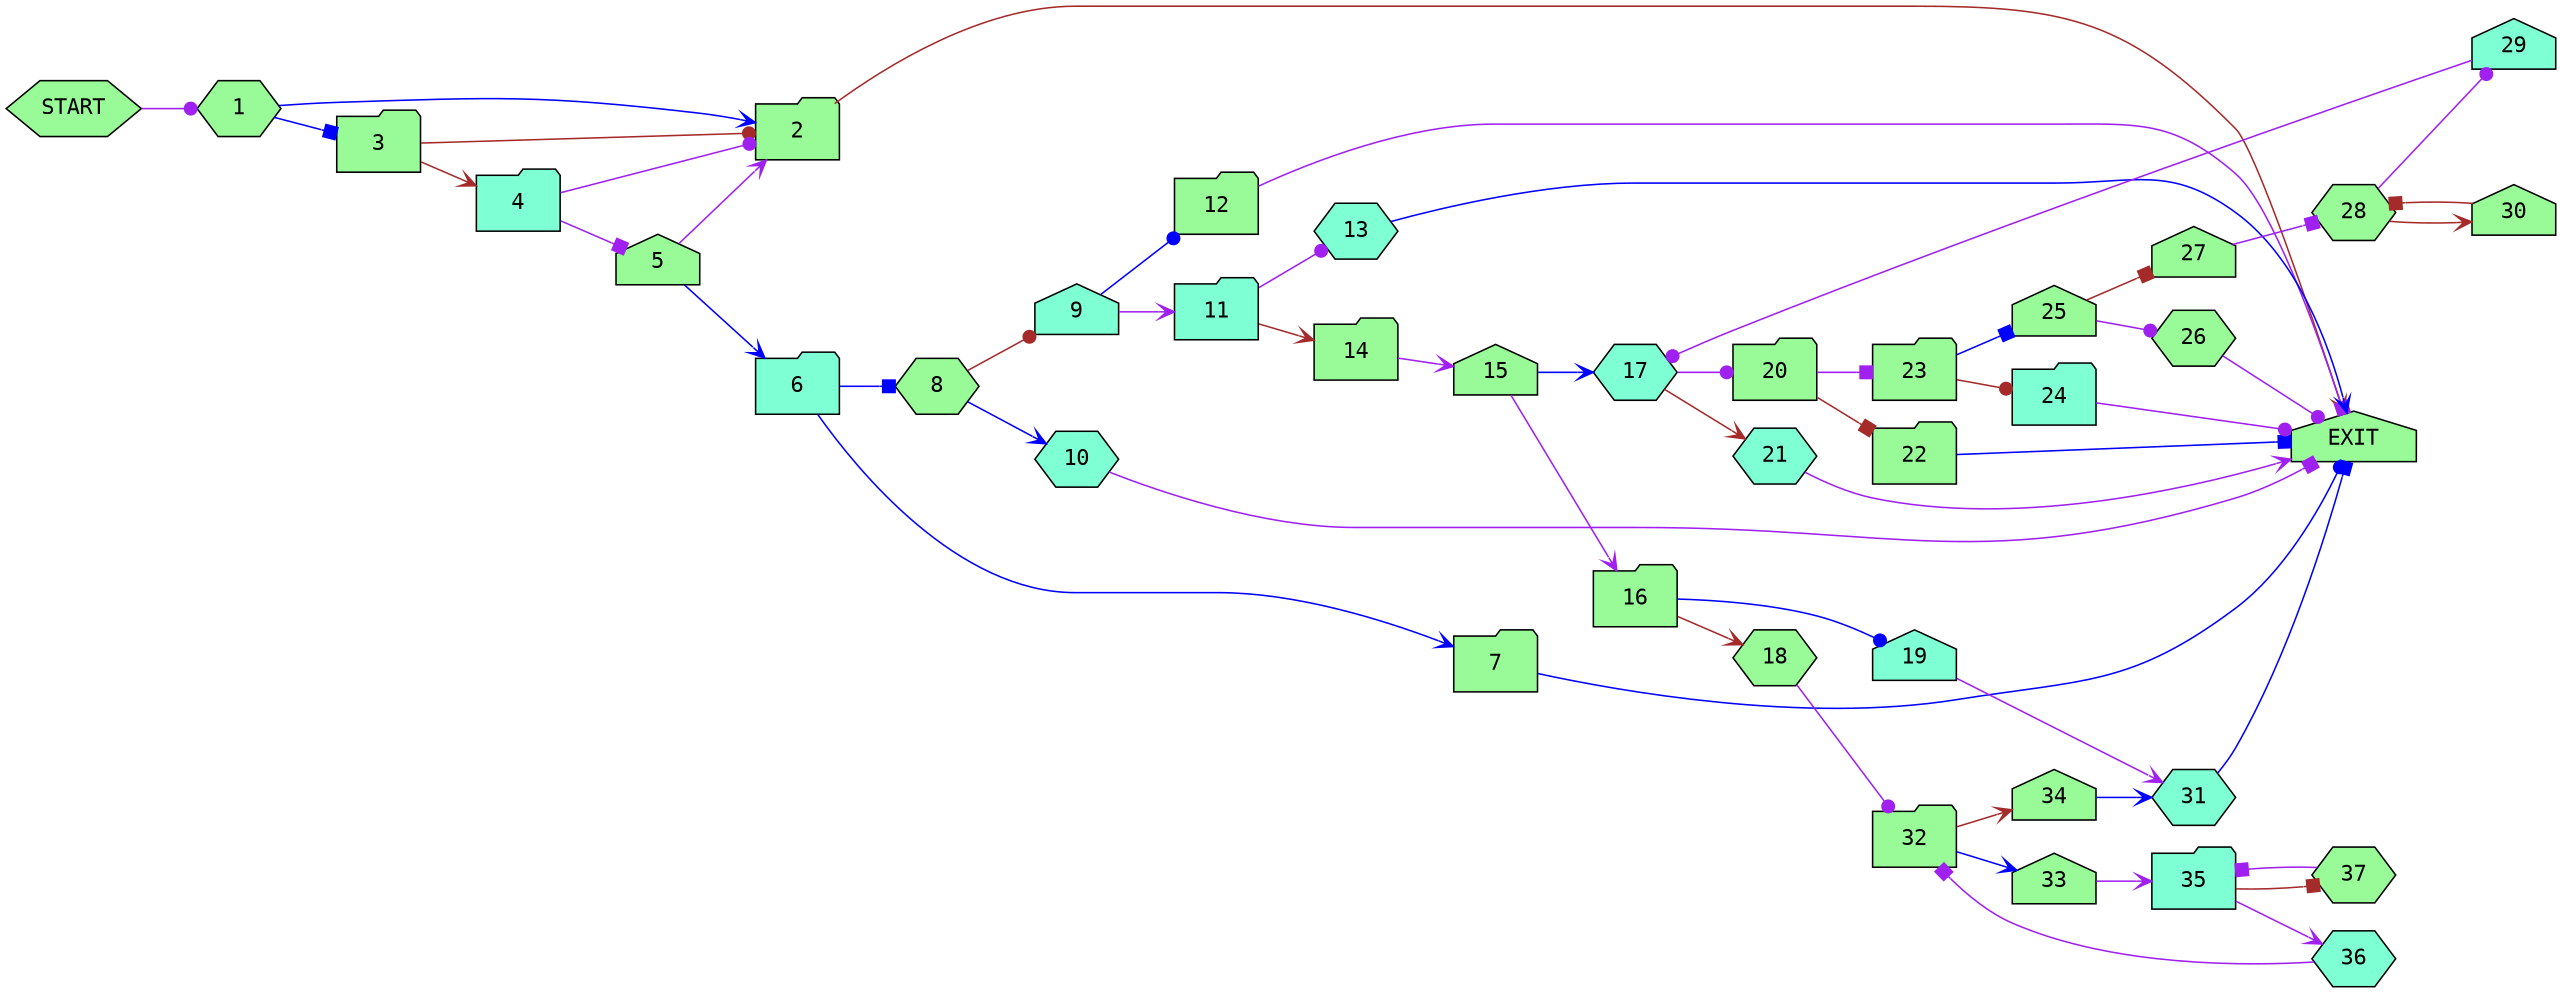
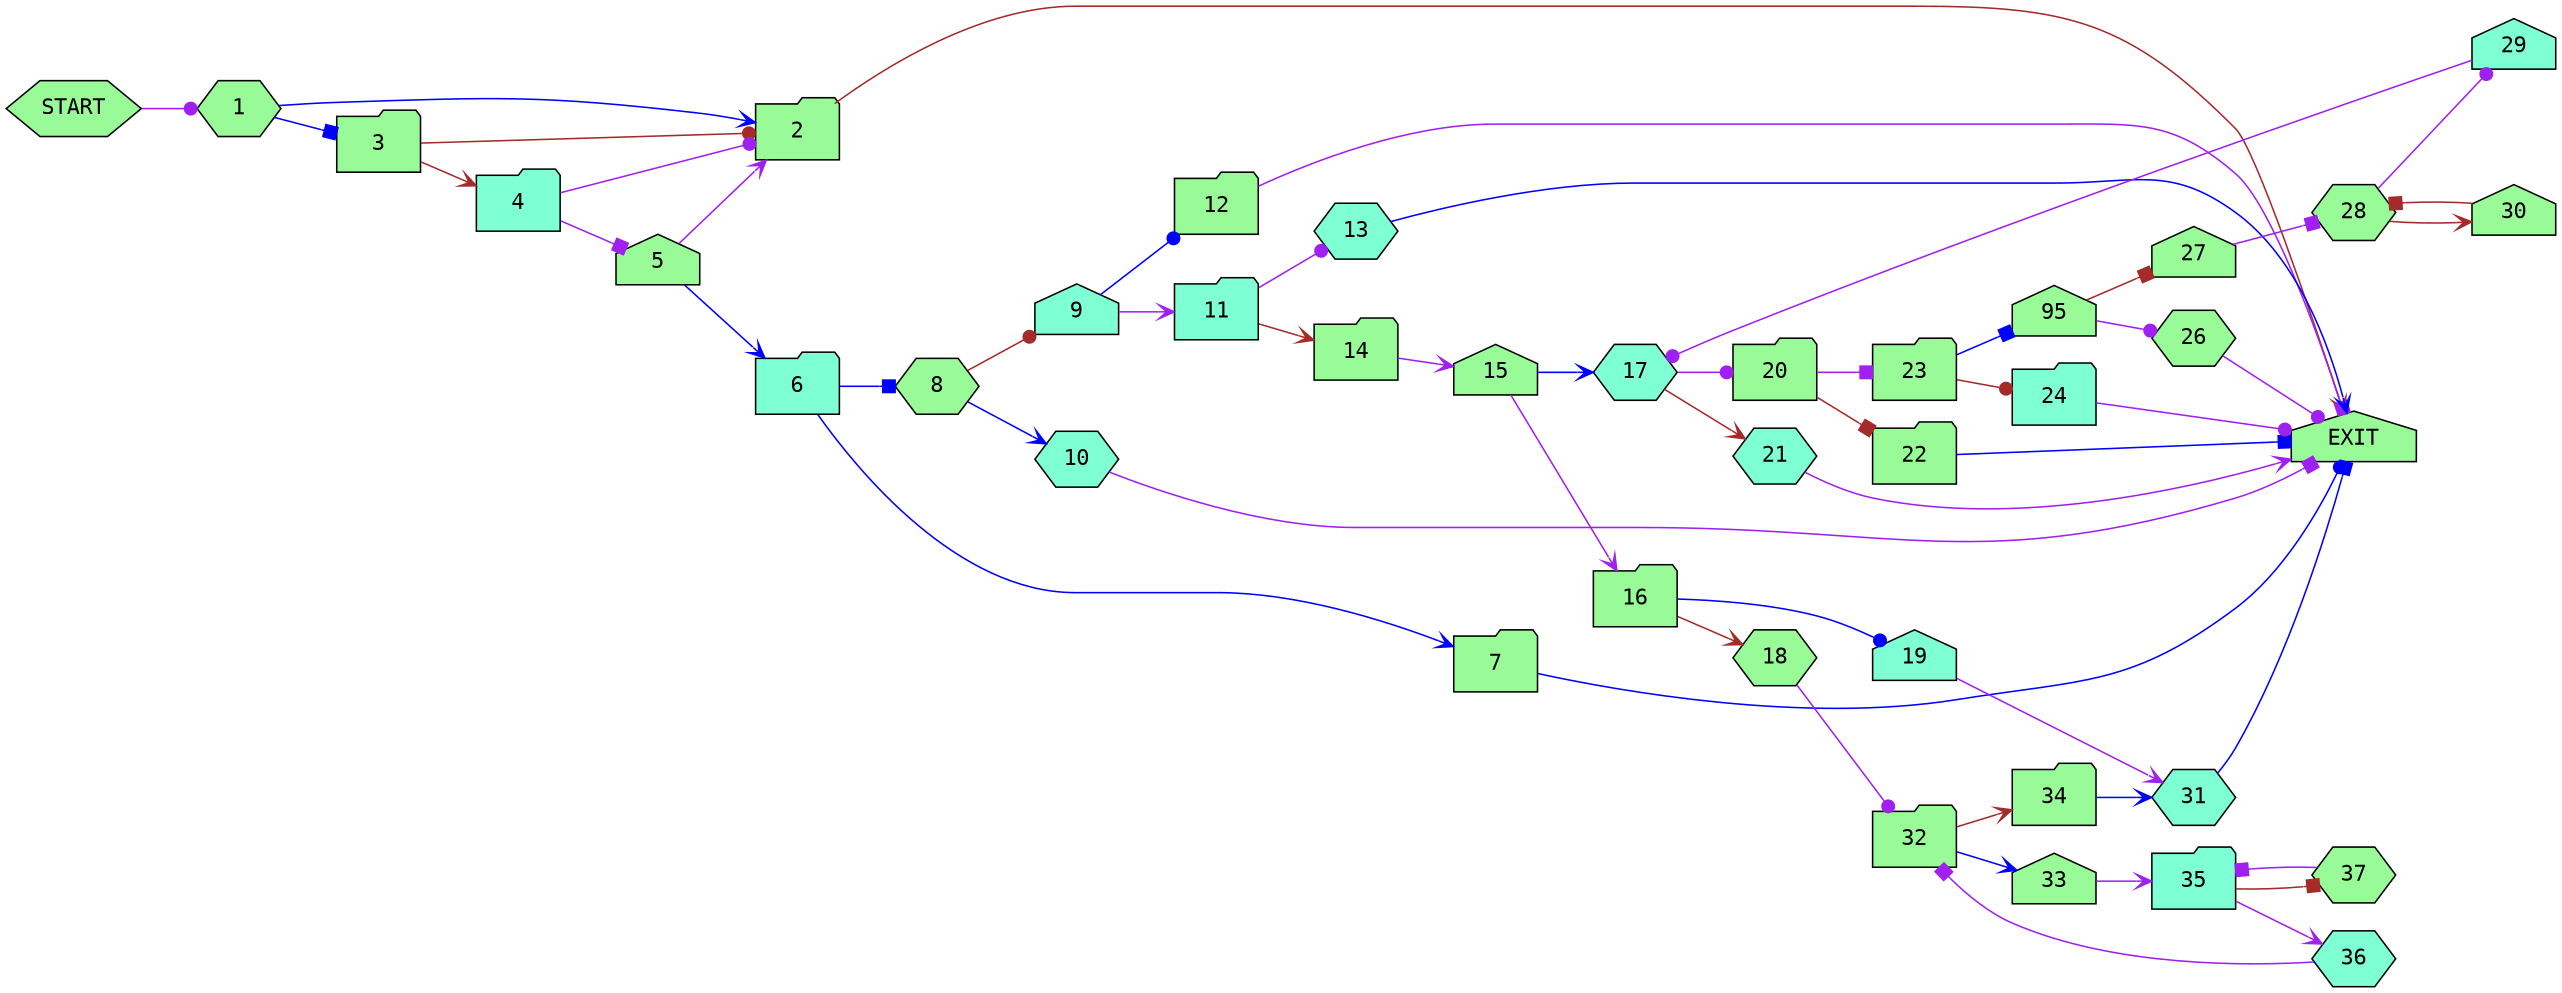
(2054, 313) -> (2054, 313)
(2054, 797) -> (2054, 797)
